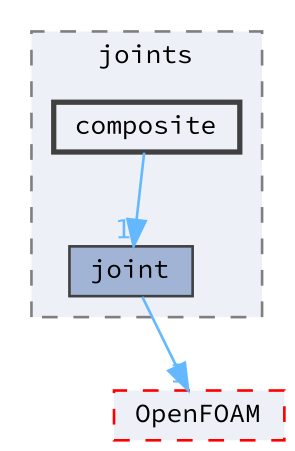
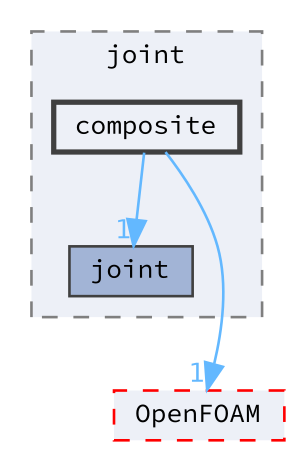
(147, 56) -> (147, 56)
(160, 333) -> (219, 251)
